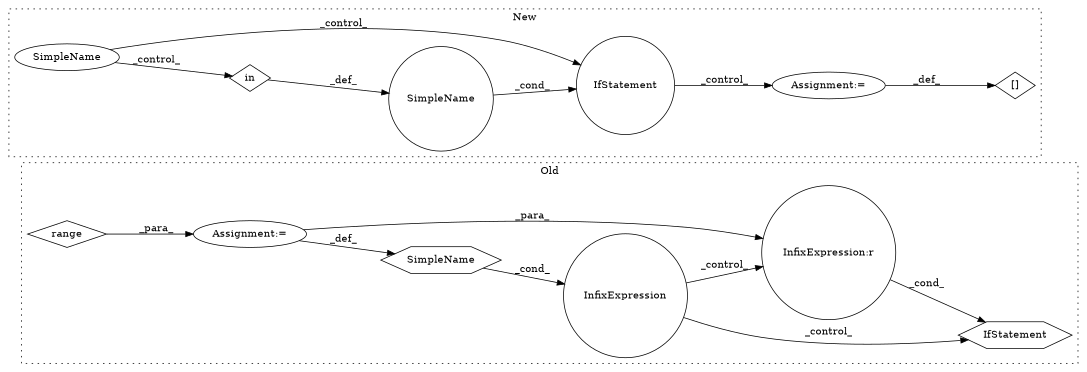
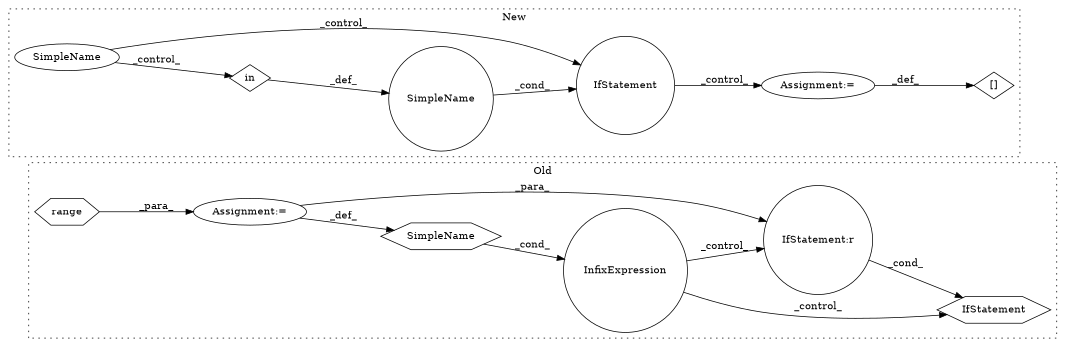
(67, 234) -> (67, 212)
(829, 253) -> (818, 240)
